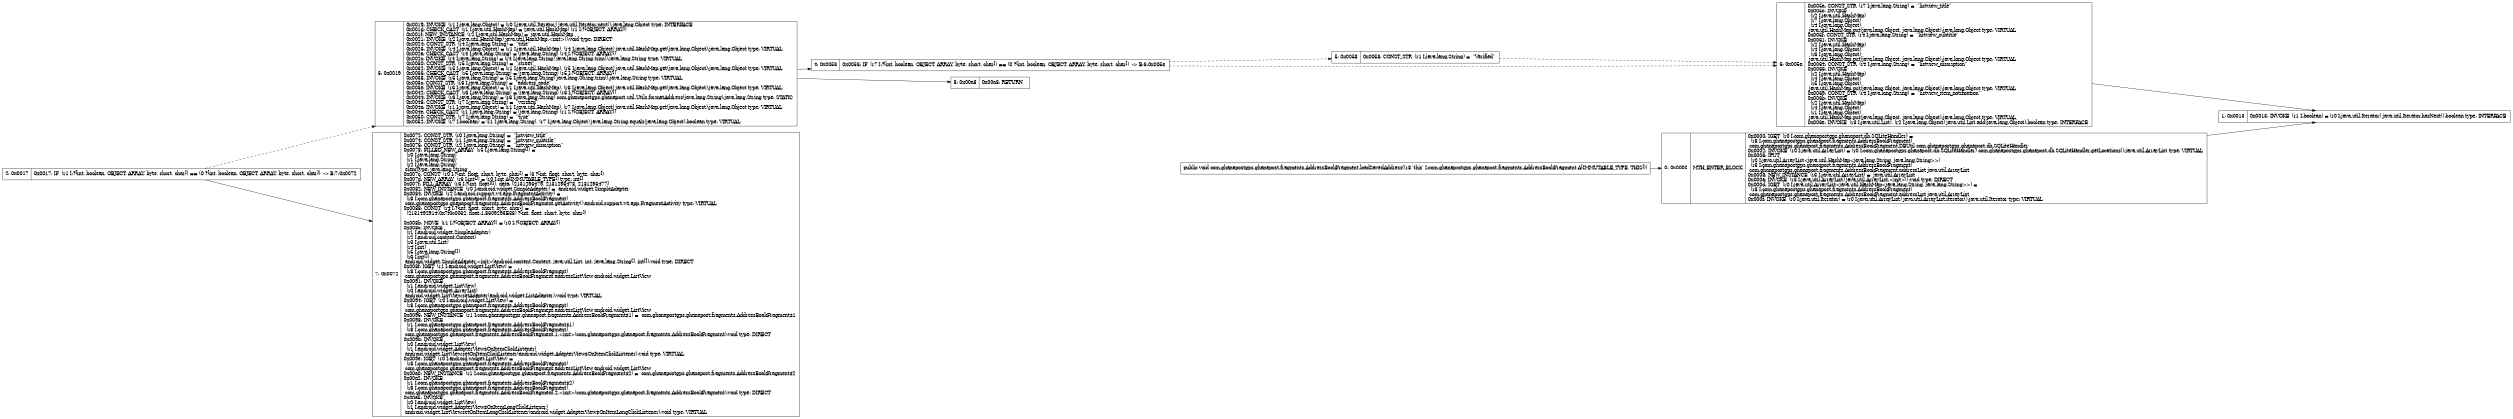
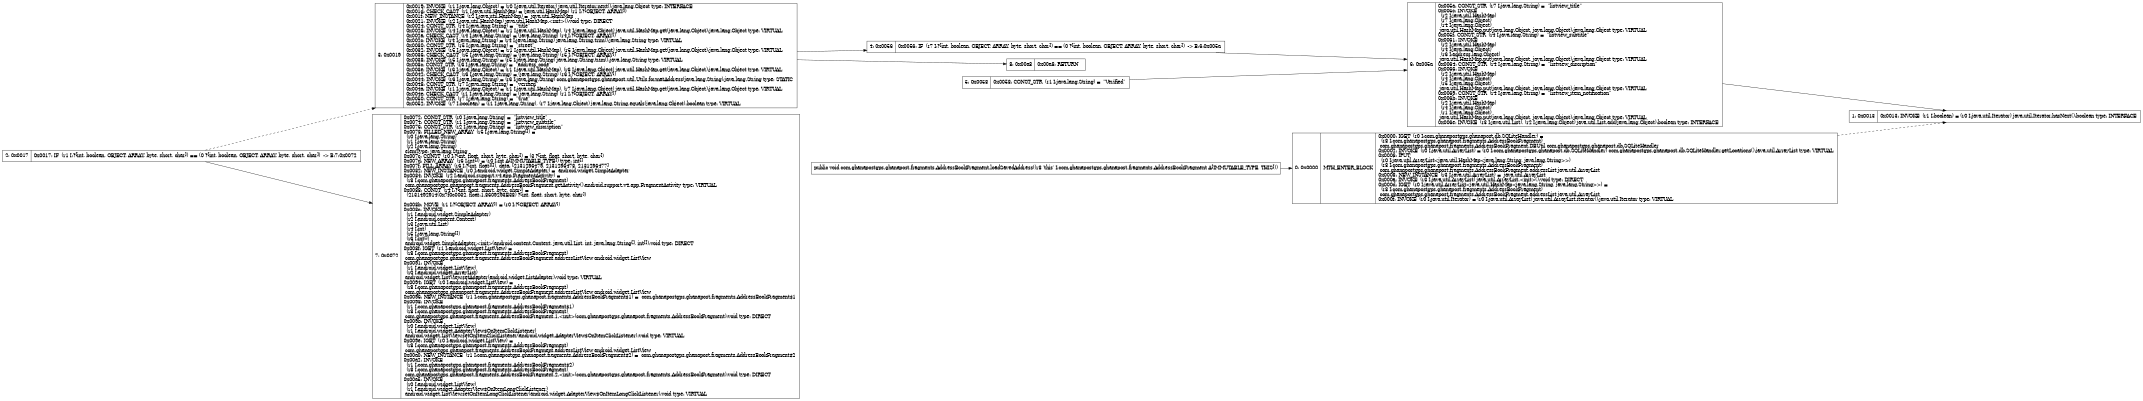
(1834, 55) -> (1469, 55)
(1249, 60) -> none
(1636, 60) -> (1267, 75)
(1471, 66) -> (1310, 56)
(2260, 129) -> (1890, 129)
